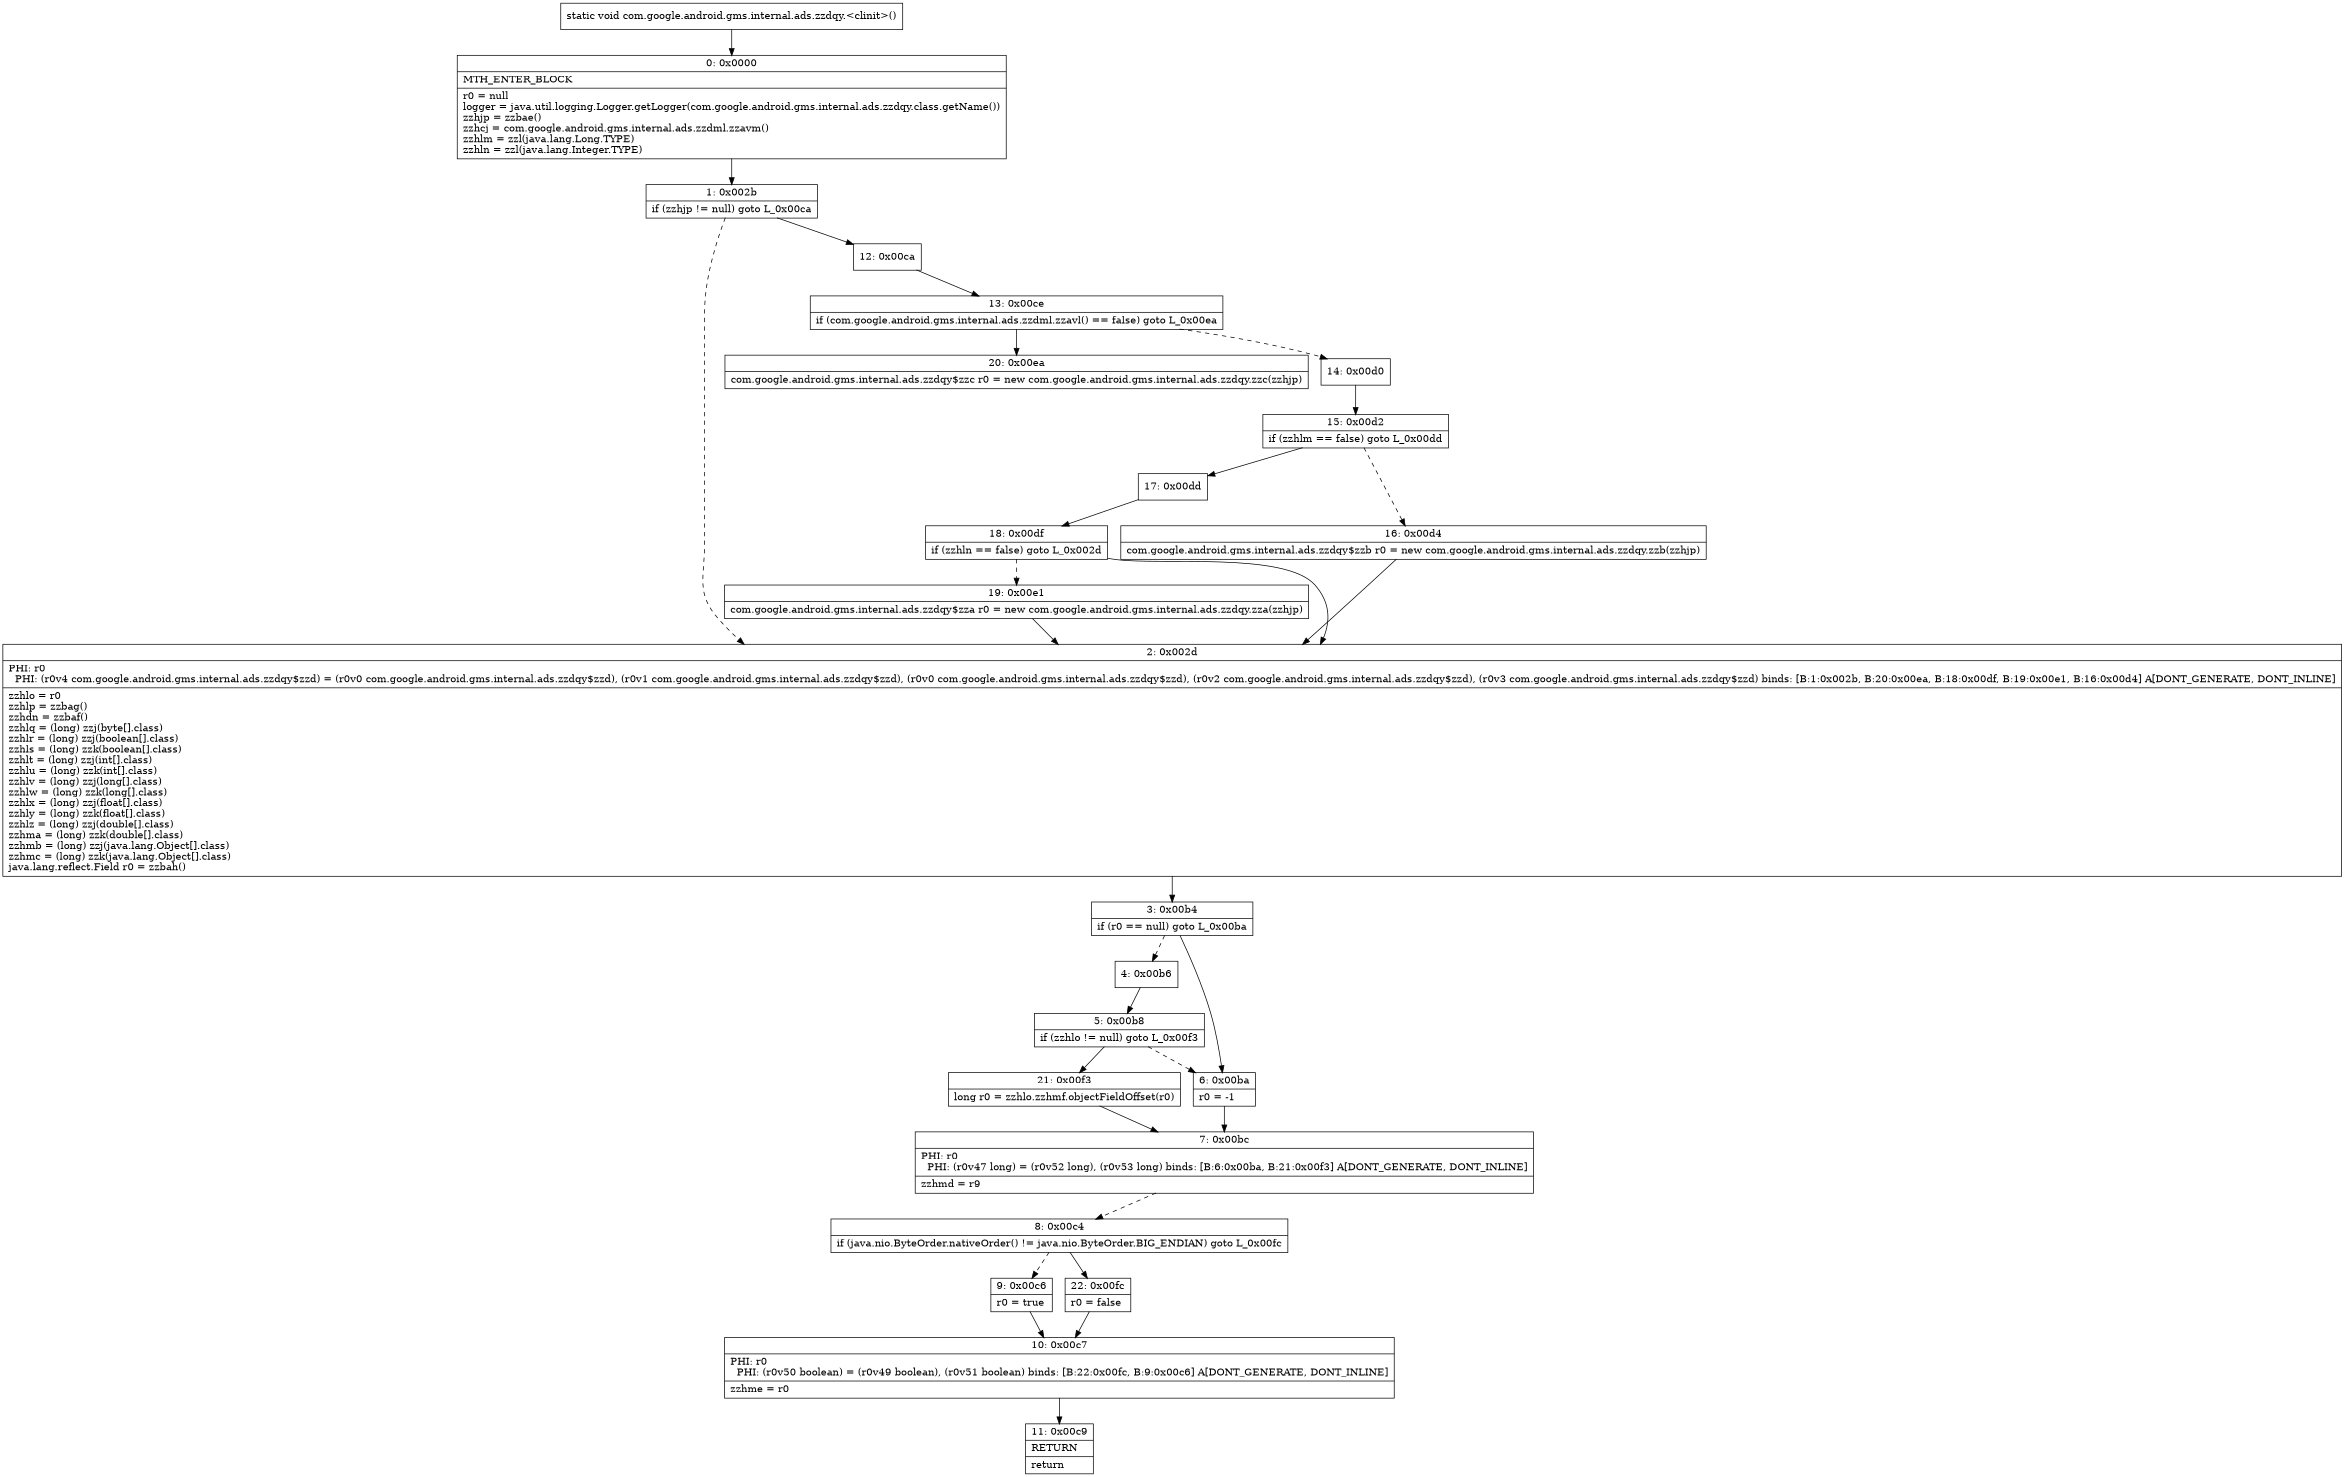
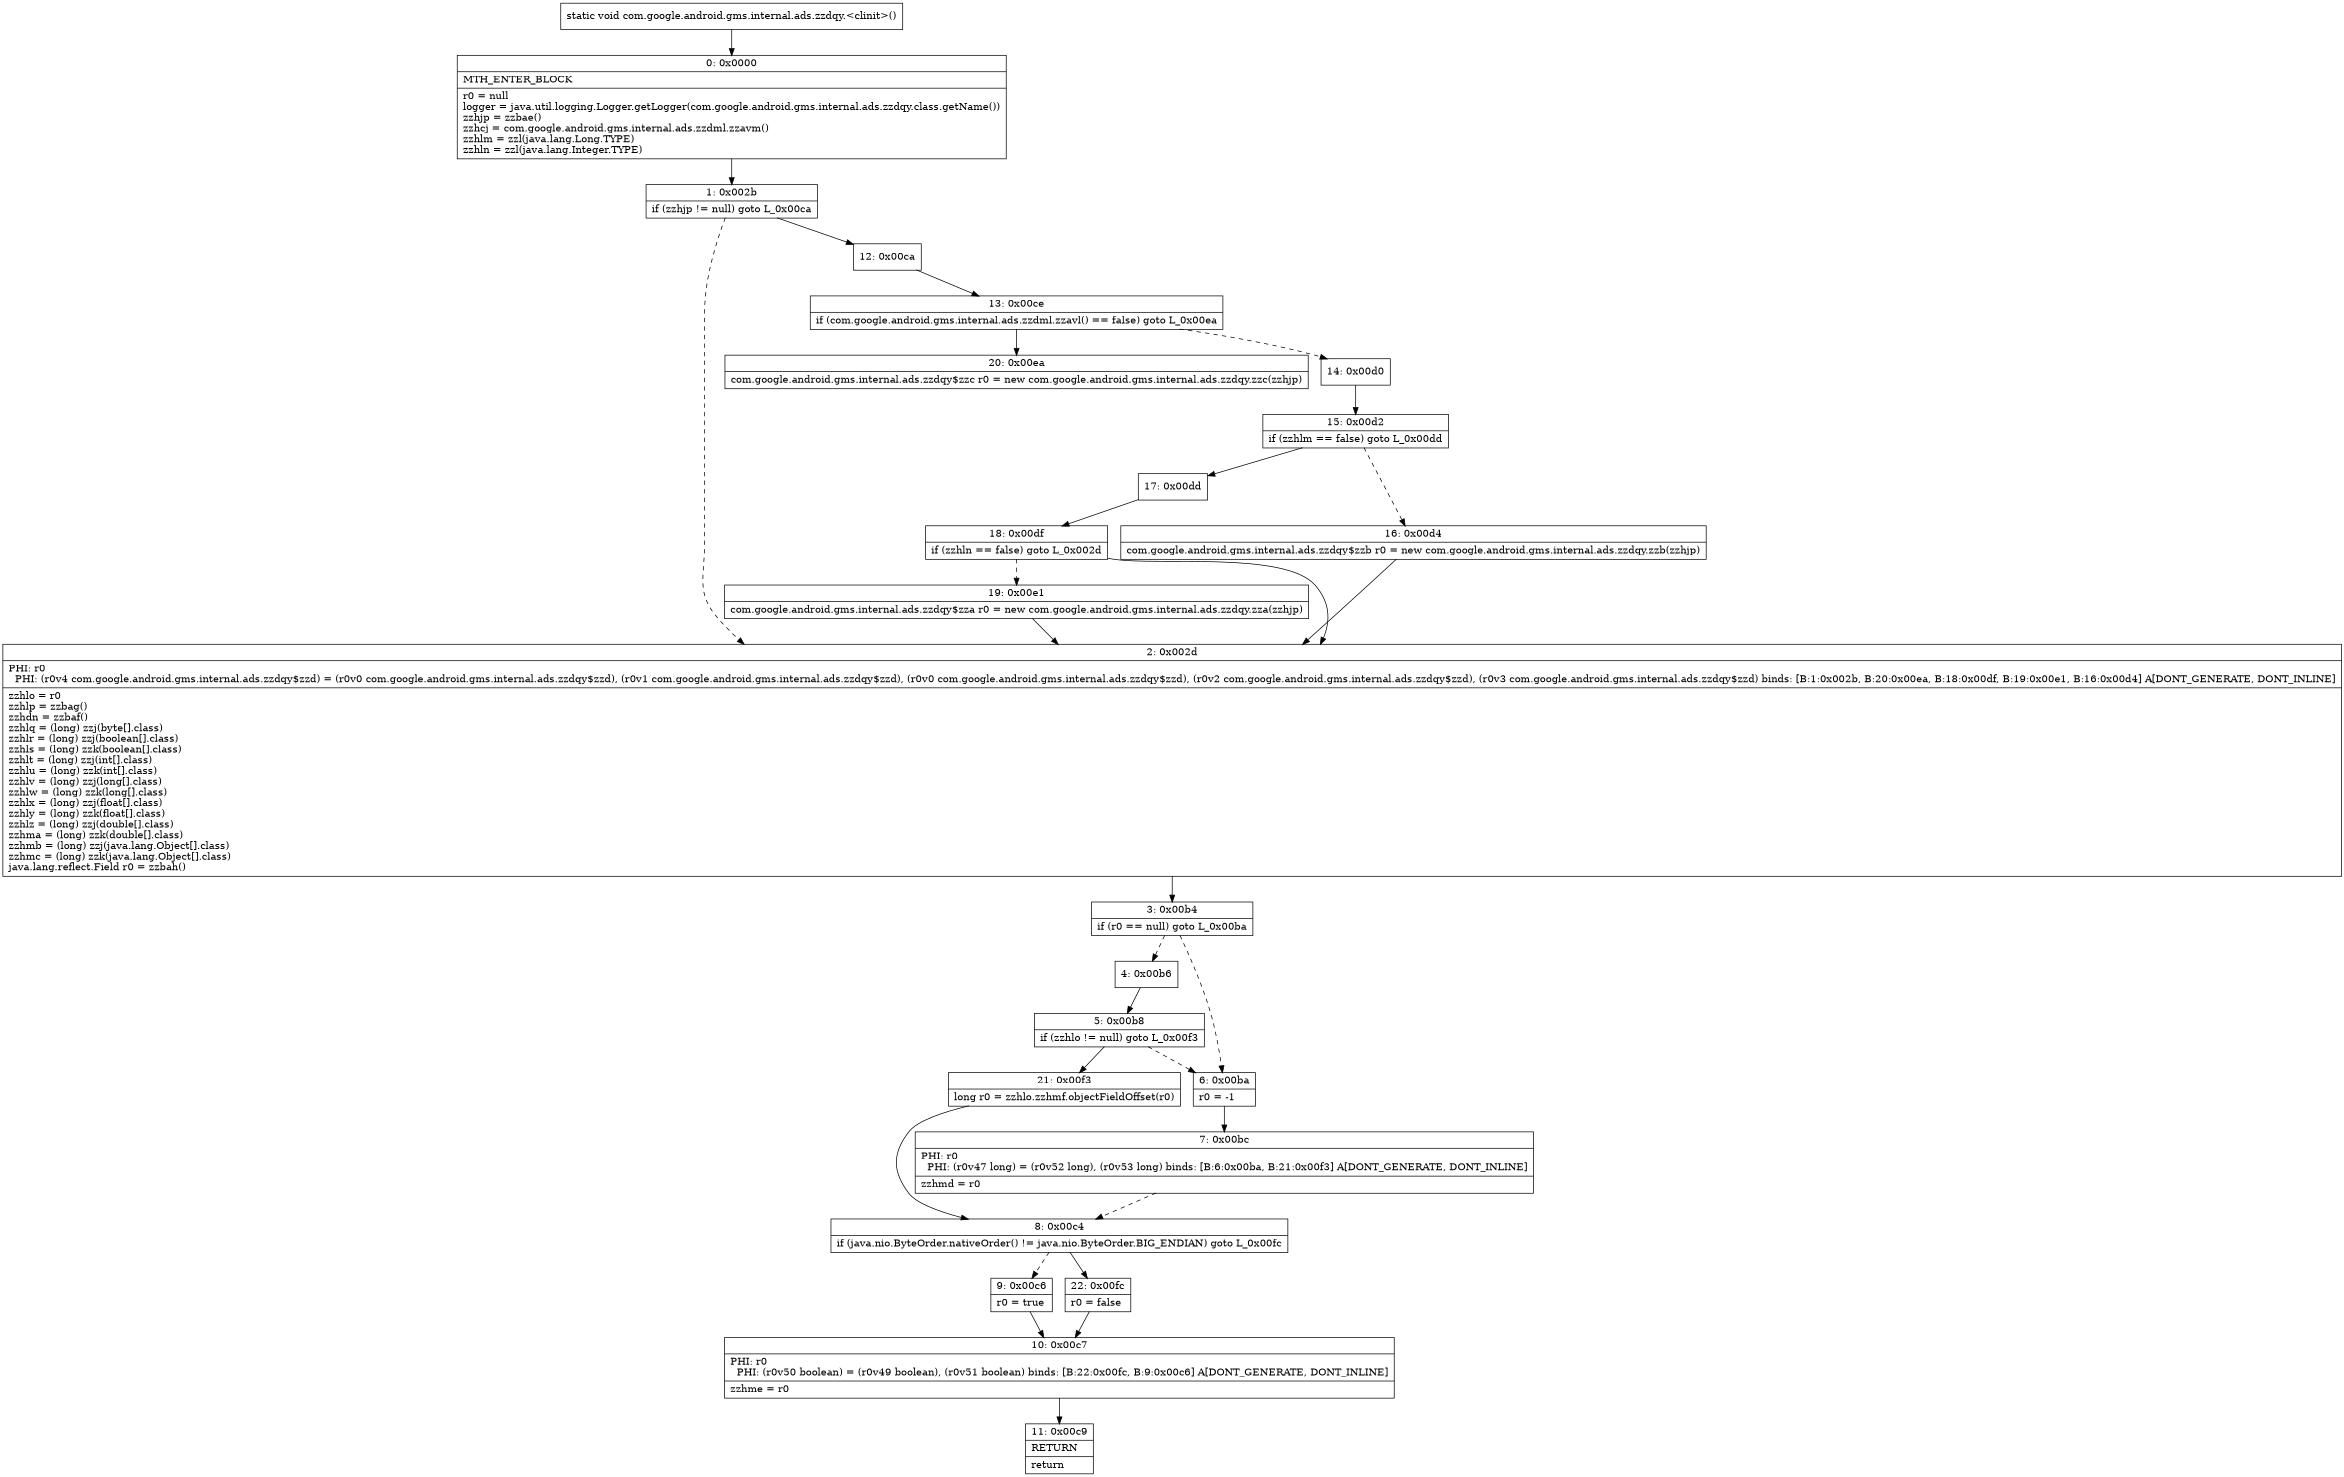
(1206, 999) -> (1206, 999)
(1125, 1118) -> (897, 1159)
(951, 1184) -> (951, 1184)
